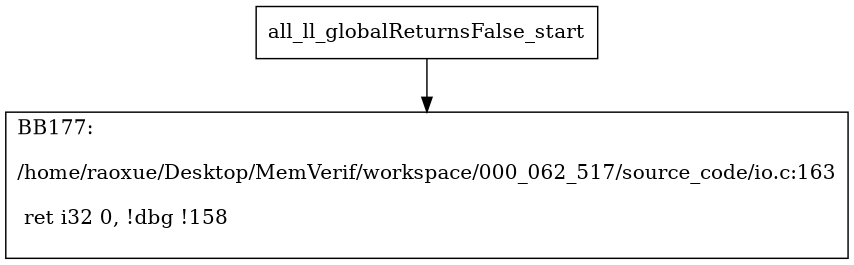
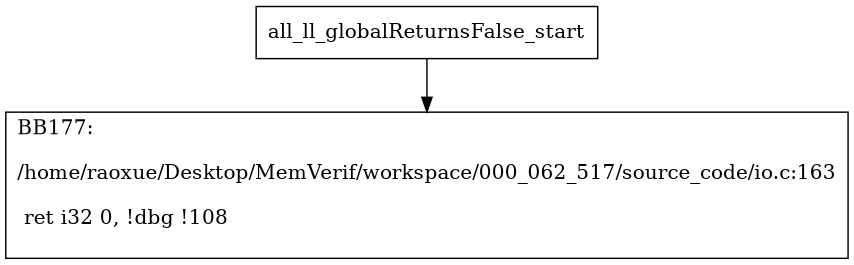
(123, 218) -> (123, 218)
